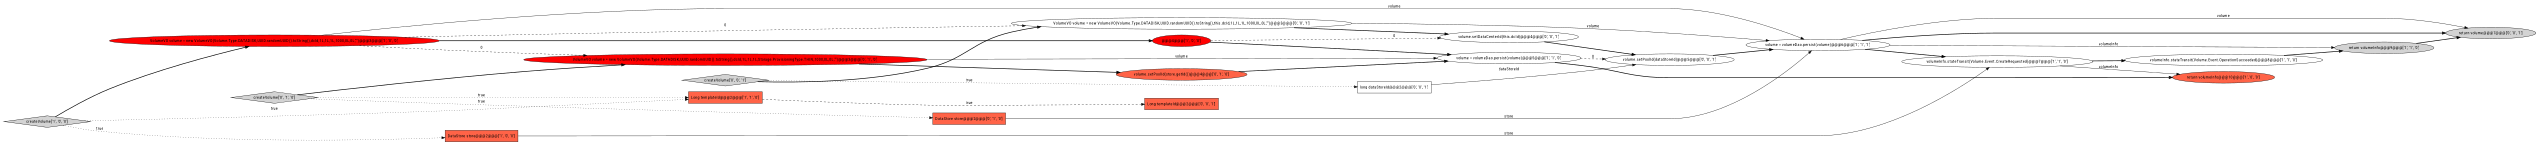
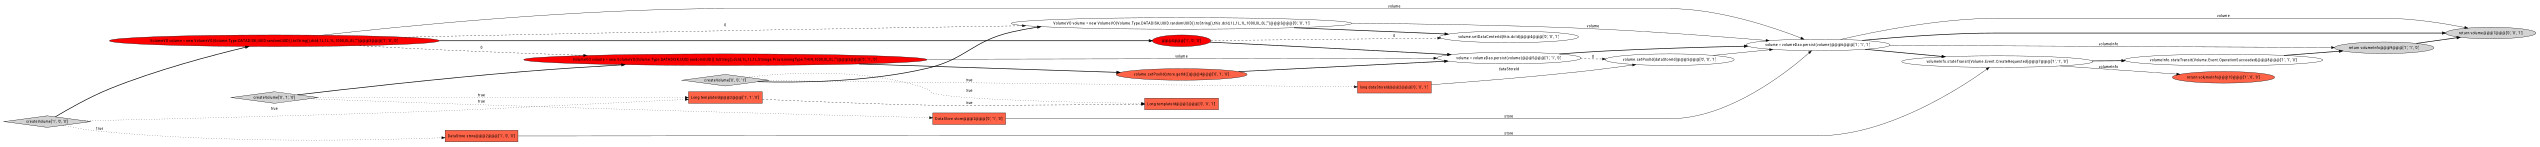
(1588, 48) -> none
(1741, 53) -> (1741, 53)
(1861, 78) -> (1652, 49)
(1394, 87) -> (1394, 87)
none -> (942, 95)
